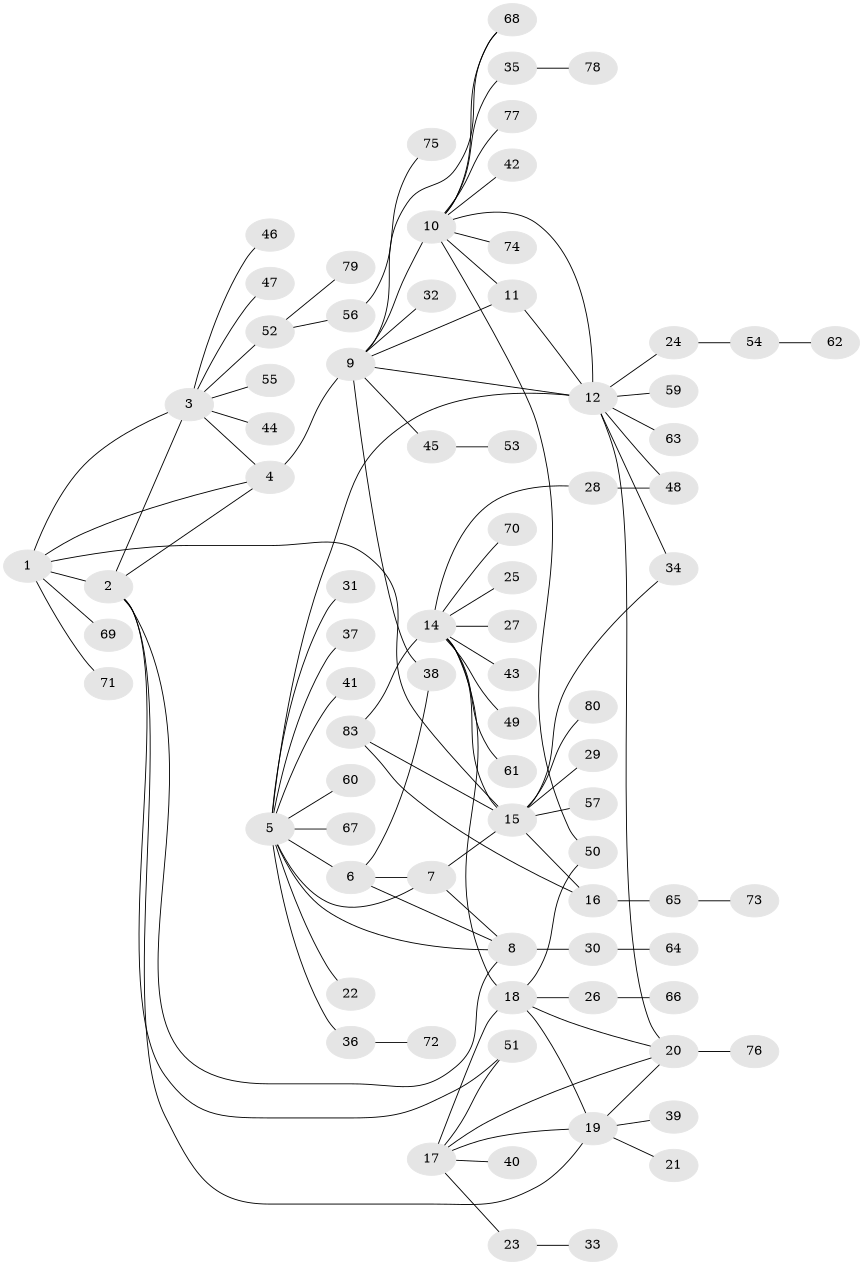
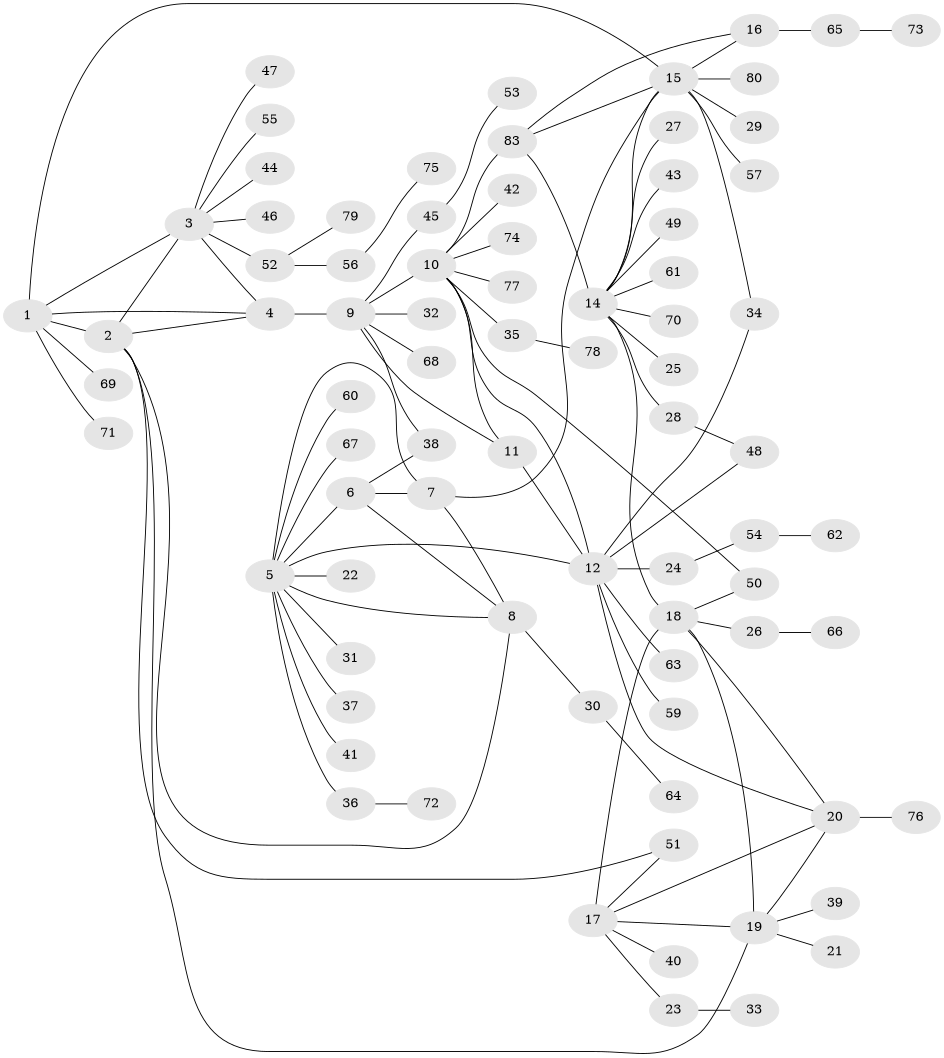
(471, 123) -> (472, 204)
(472, 381) -> none
